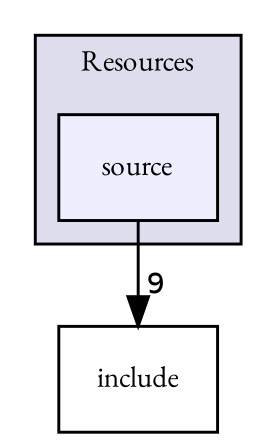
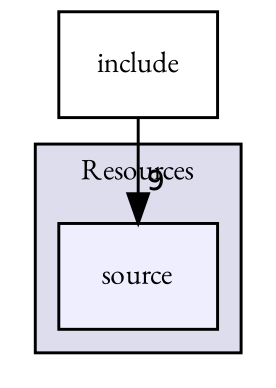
(138, 263) -> (138, 162)
